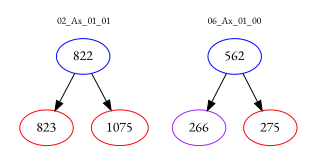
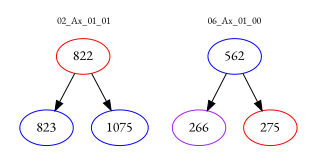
(83, 56) -> (83, 56)
(47, 128) -> (47, 128)
(120, 128) -> (120, 128)
